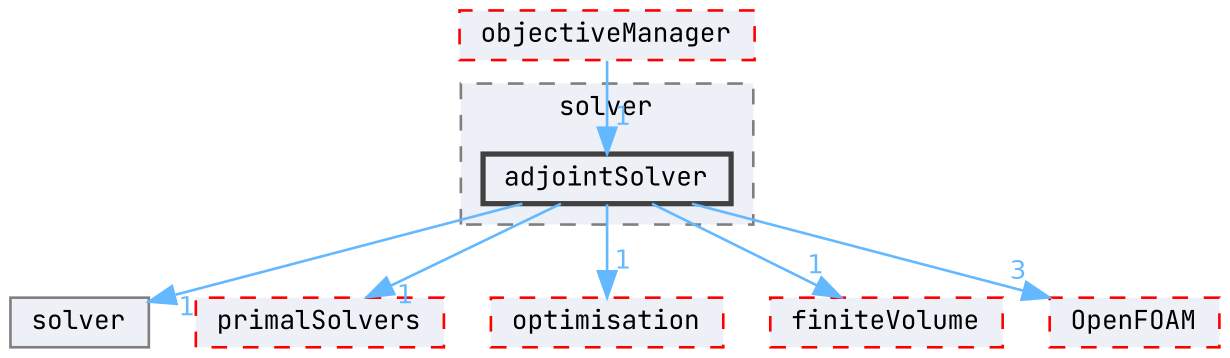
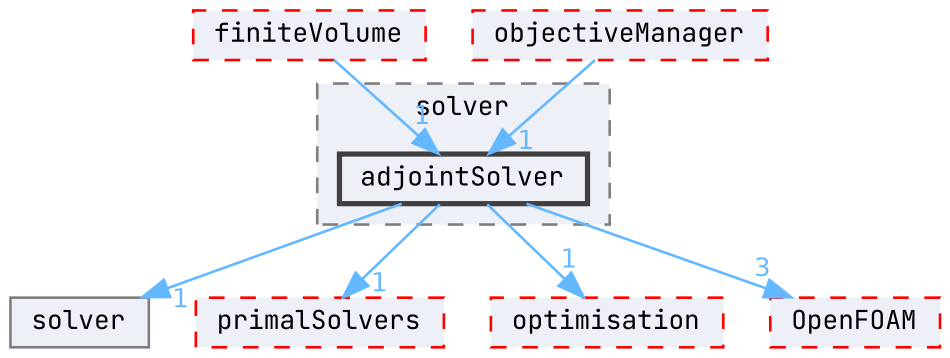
(734, 245) -> (379, 100)
